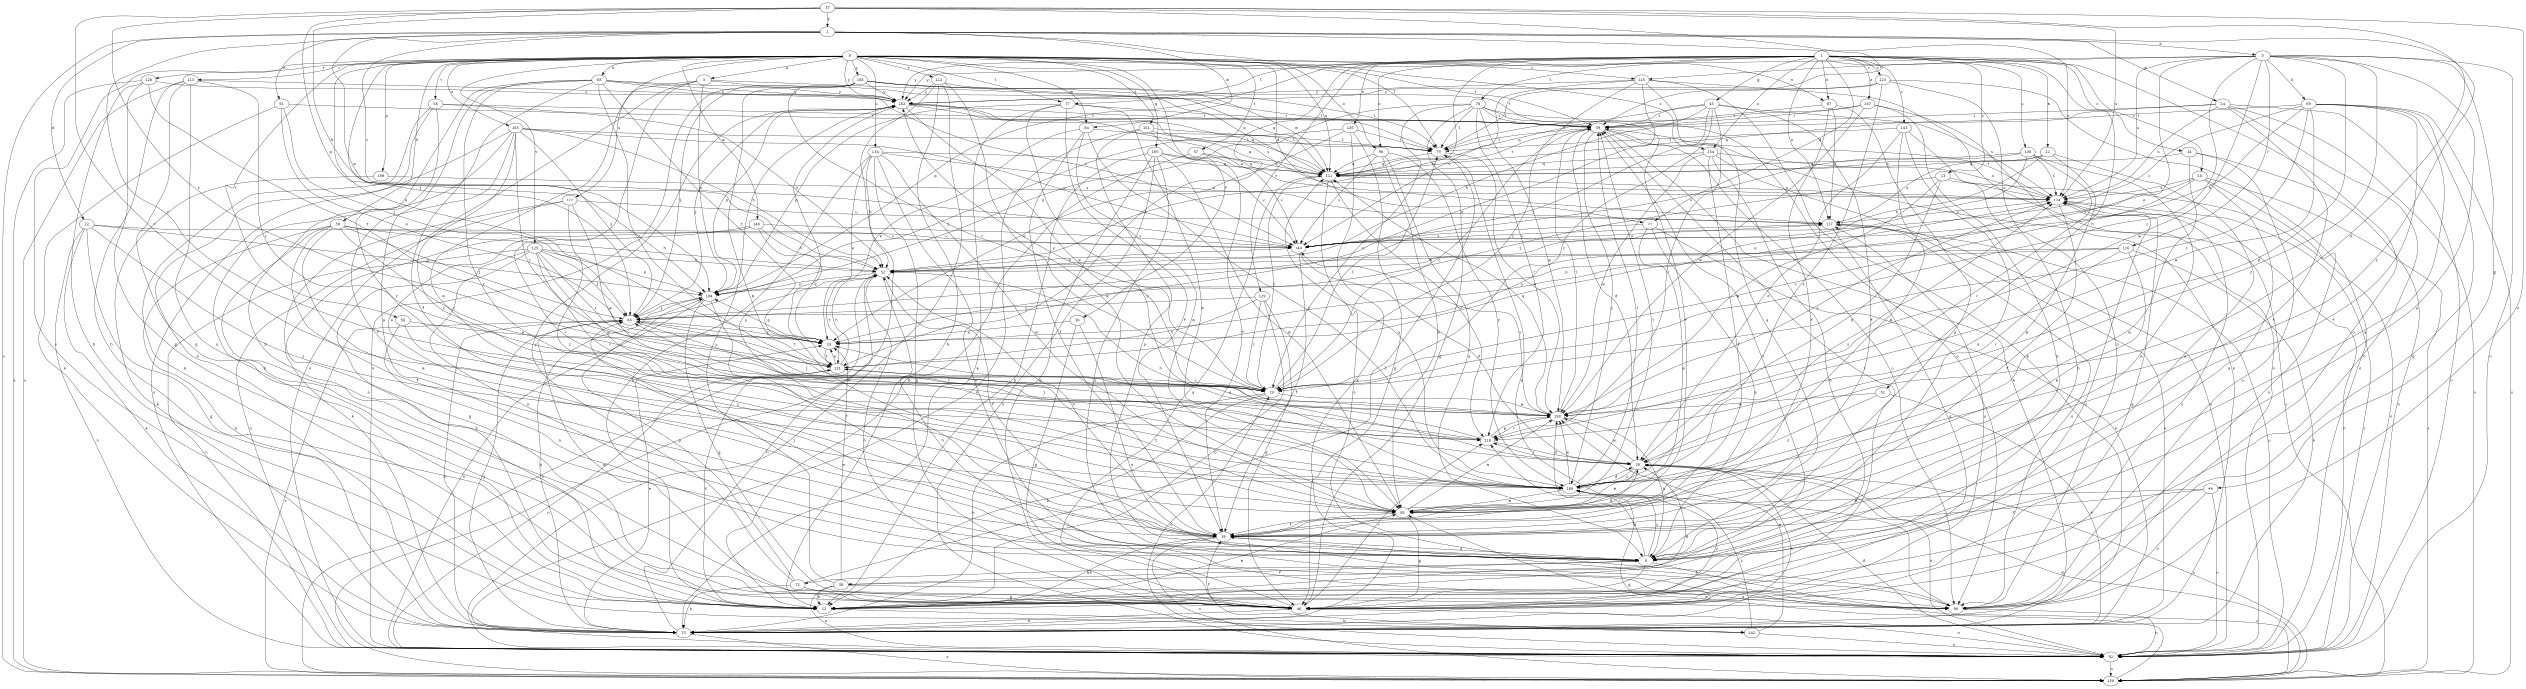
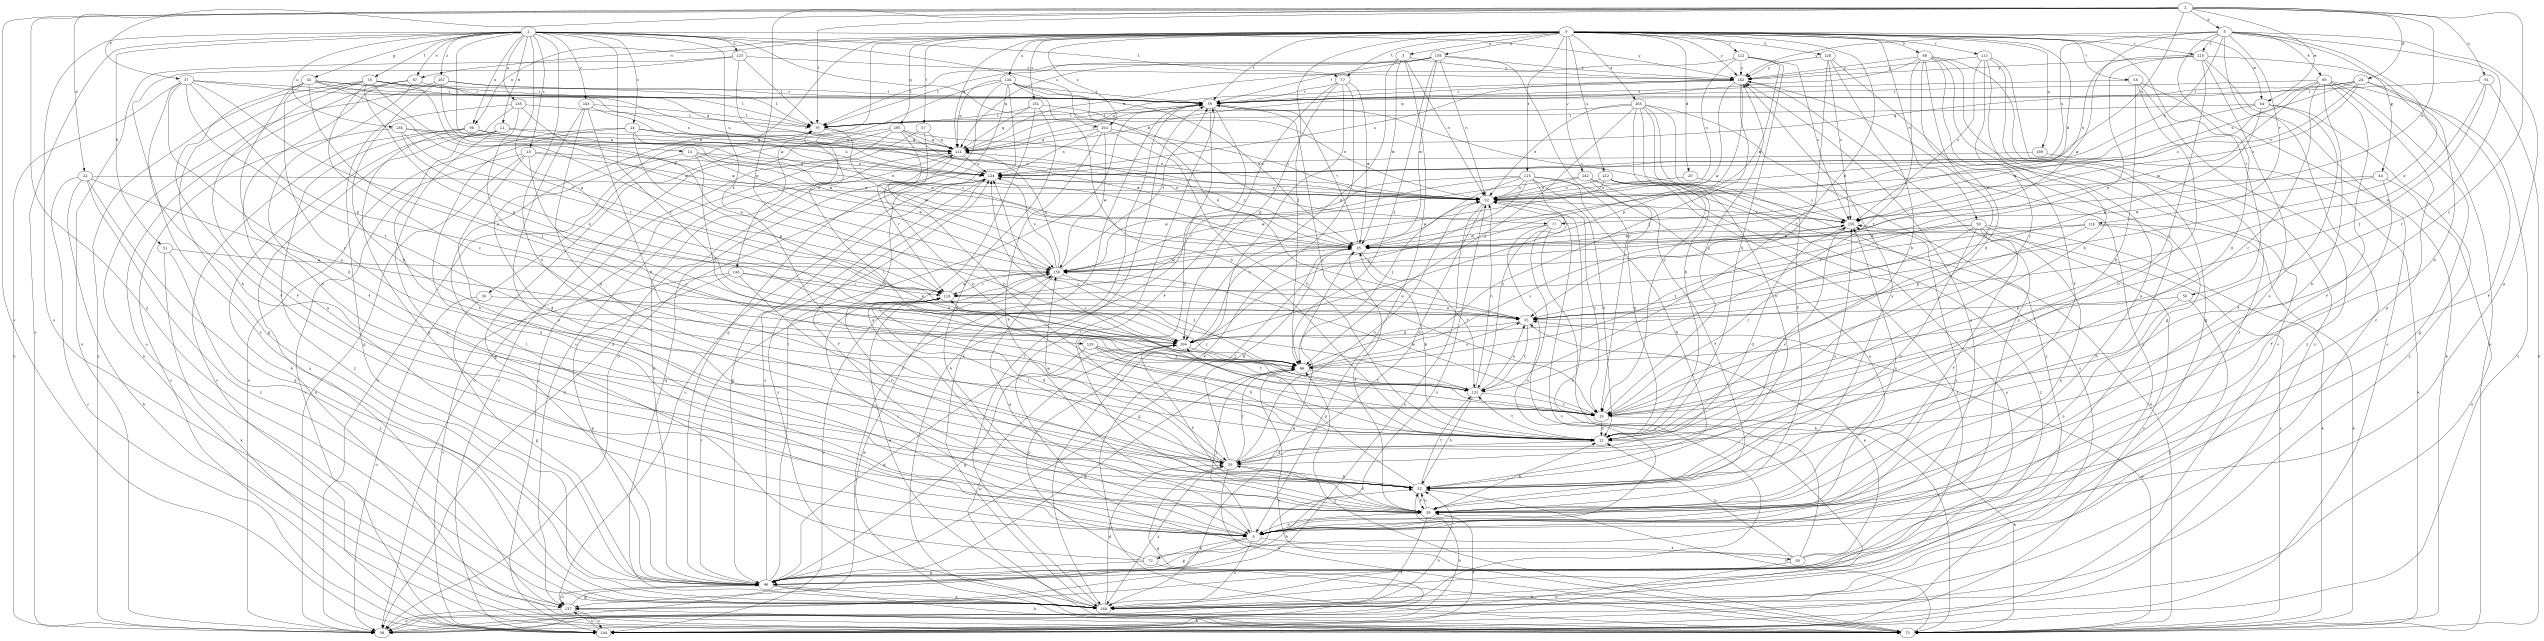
(828, 18) -> (987, 15)
(1844, 151) -> (1106, 95)
none -> (1690, 176)
none -> (854, 270)
(1273, 274) -> (1172, 182)
(2070, 403) -> (689, 404)
(1593, 566) -> (1147, 612)
(1287, 621) -> (1633, 300)
